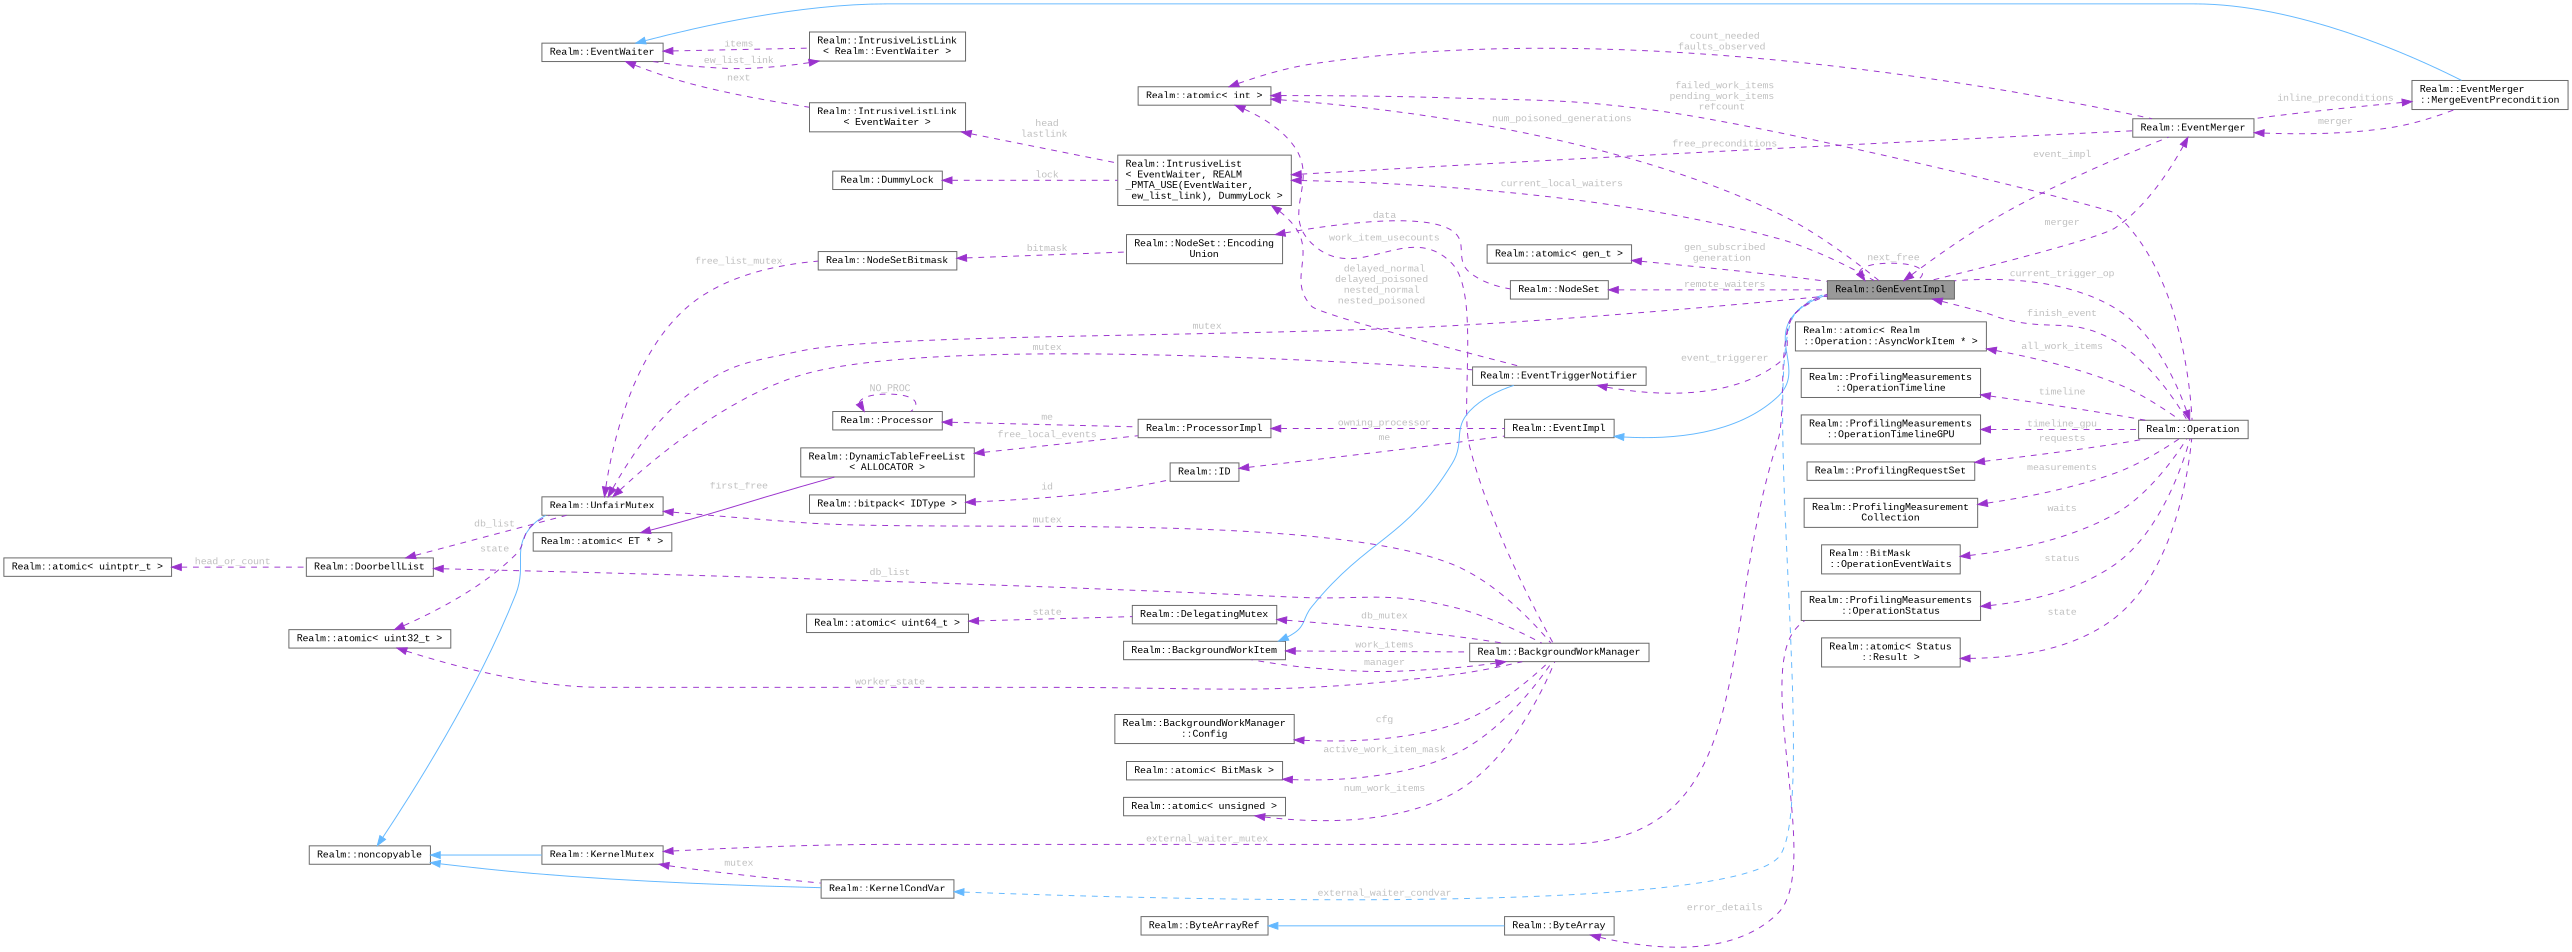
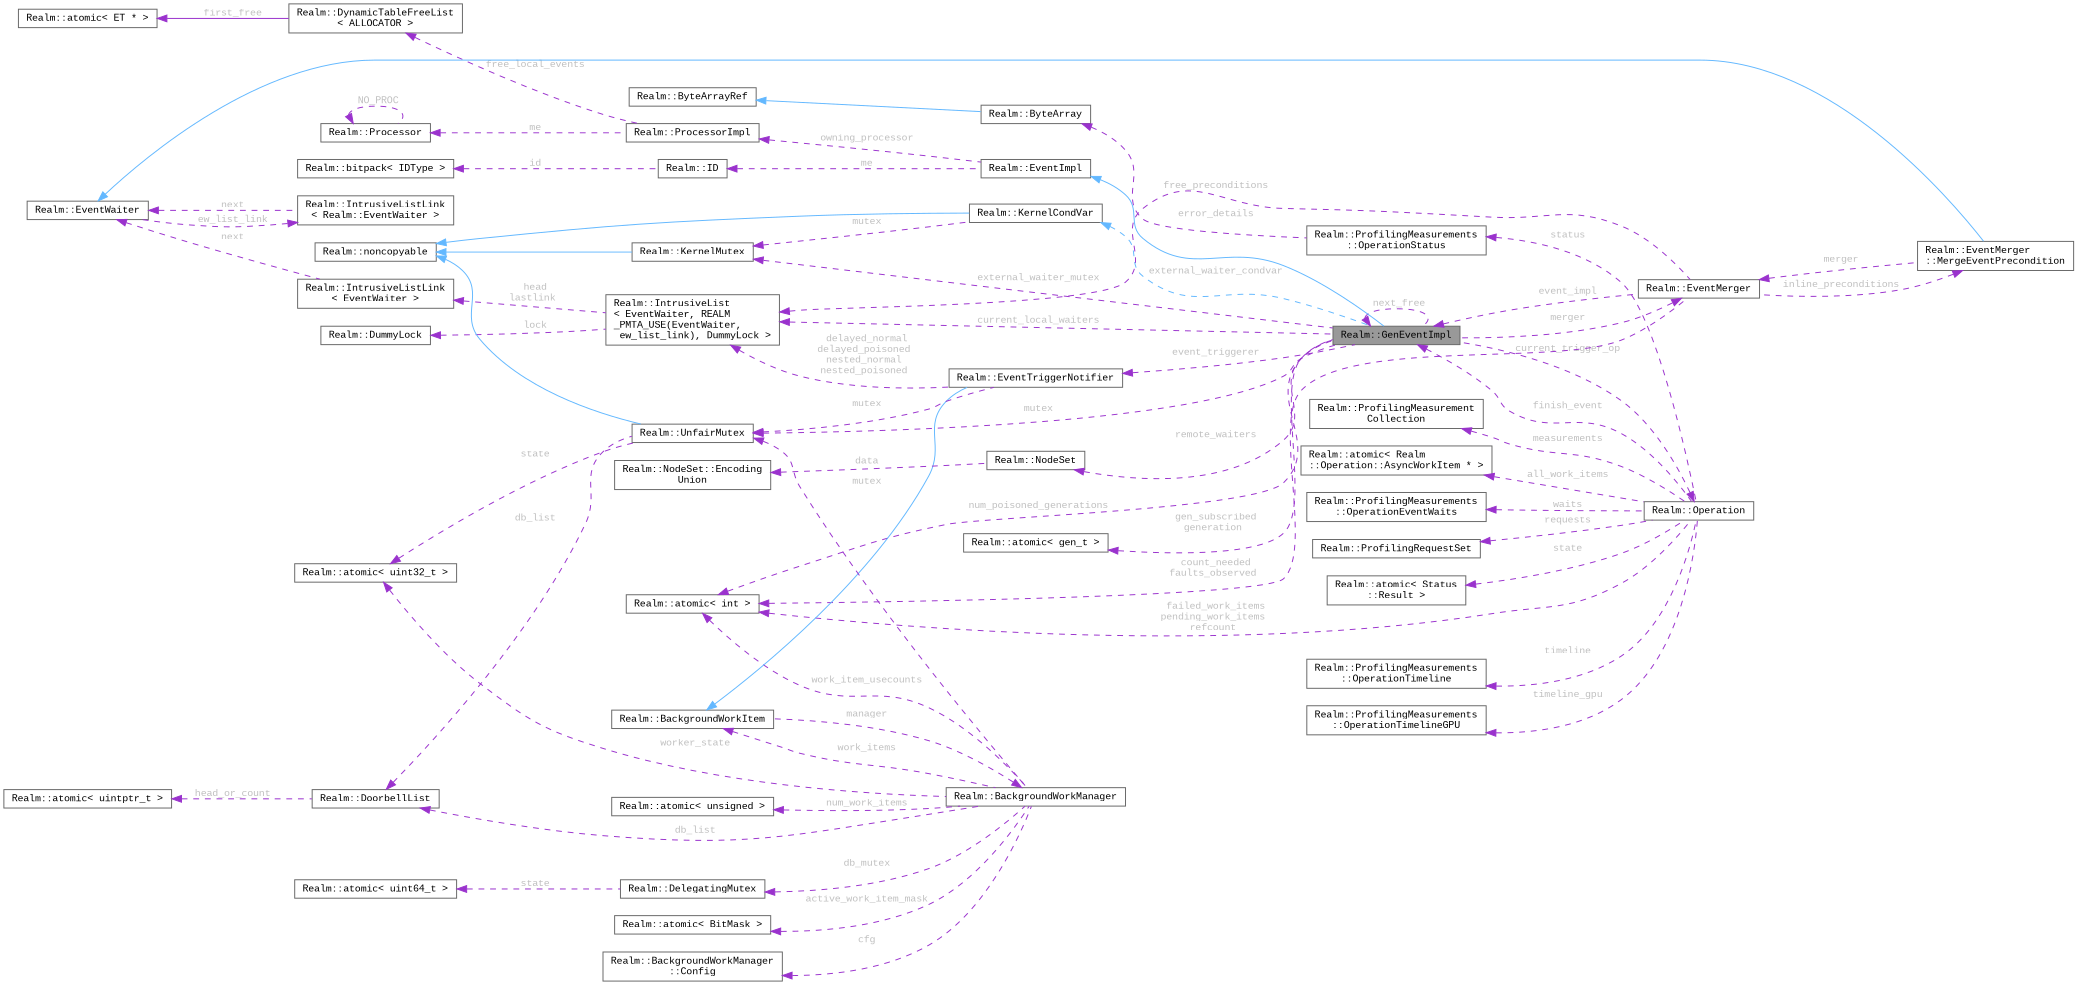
(736, 44) -> (230, 205)
(888, 261) -> none
(1891, 559) -> (1396, 507)
